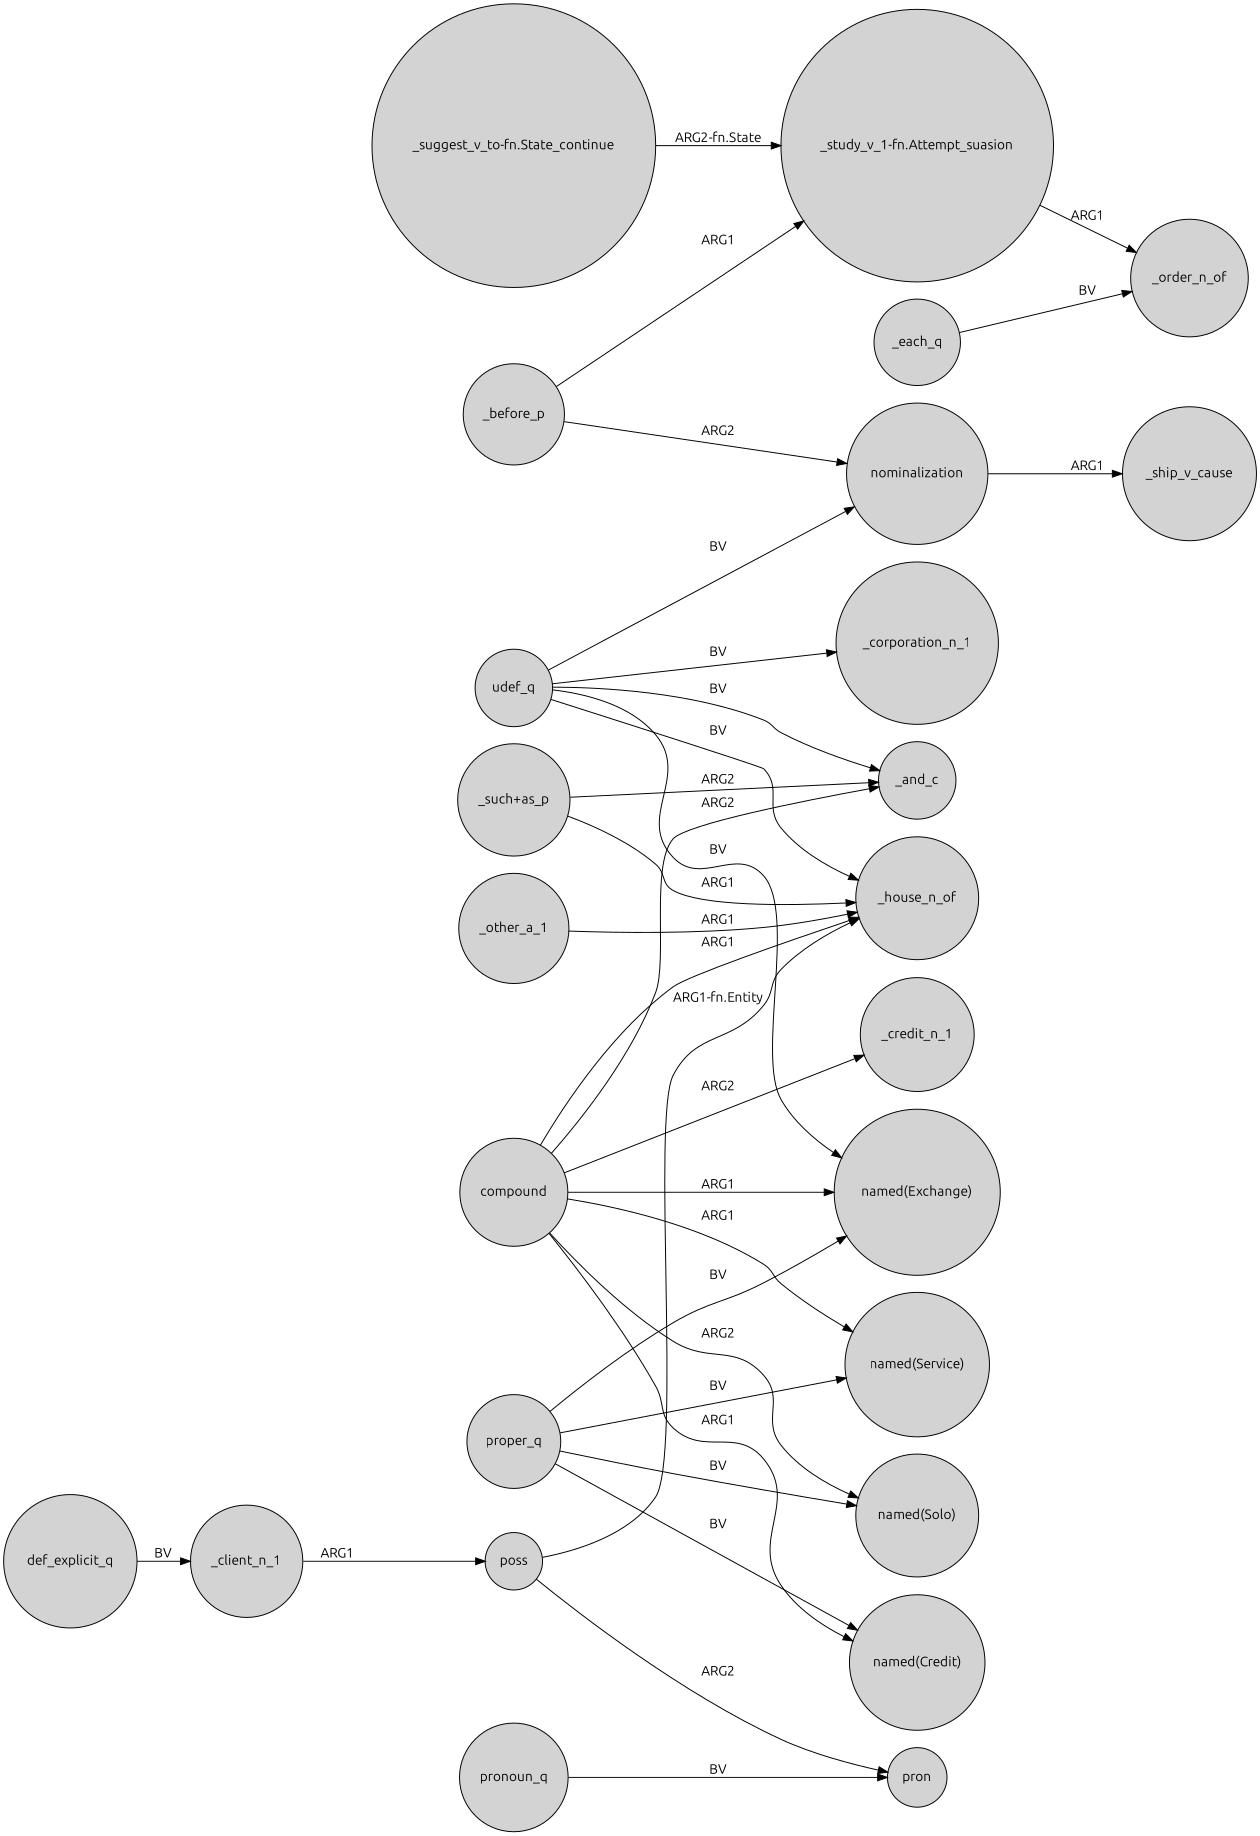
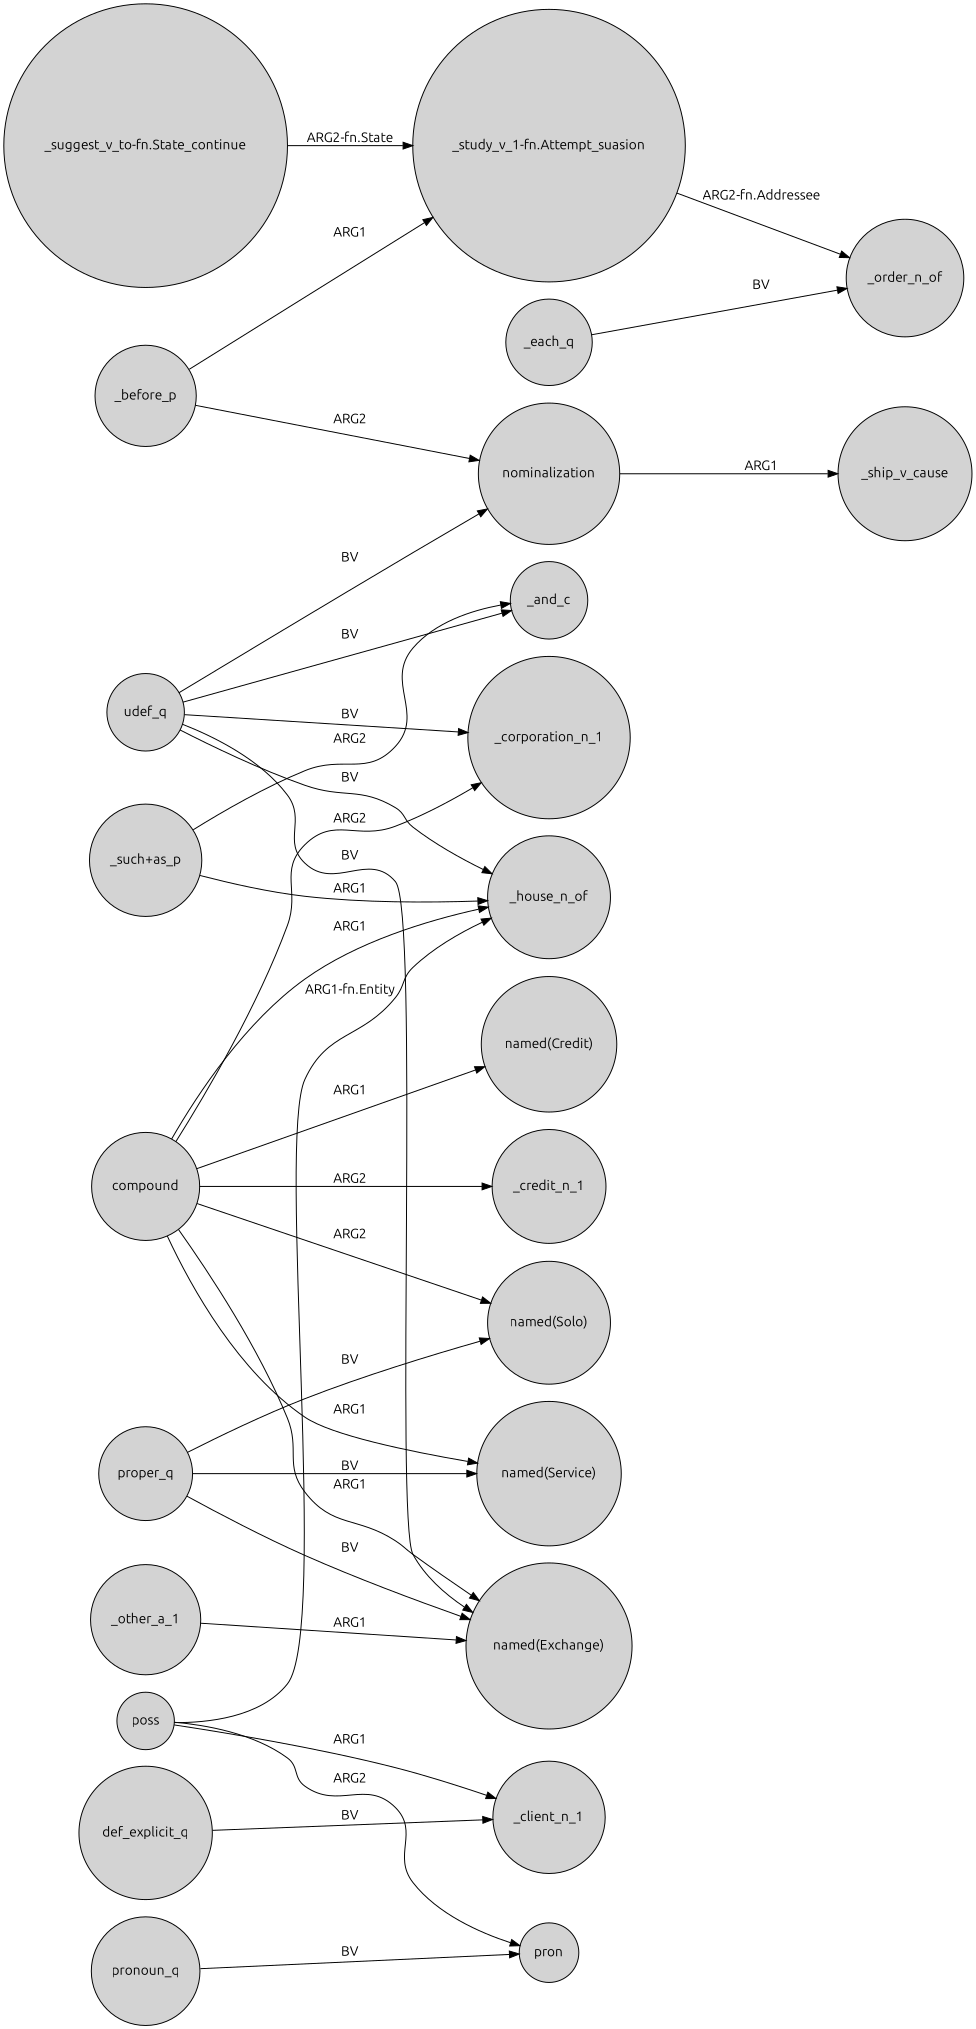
(1088, 216) -> (762, 196)
(660, 910) -> (290, 914)
(709, 931) -> (328, 1632)
(702, 1545) -> none
(389, 1561) -> (332, 1753)
